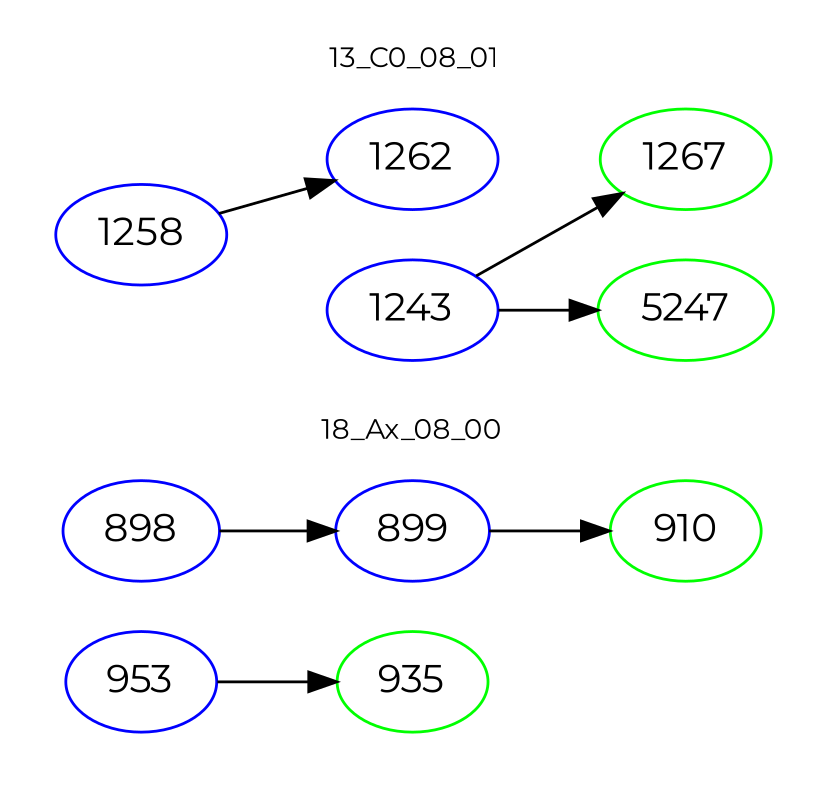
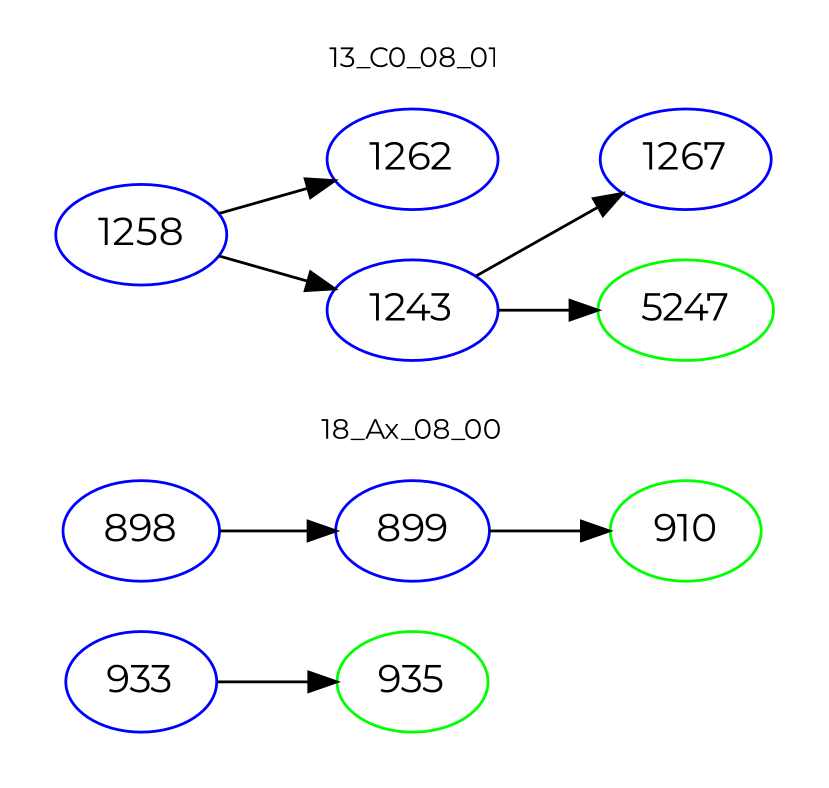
(686, 159) -> (686, 159)
none -> (263, 269)
(141, 682) -> (141, 682)
